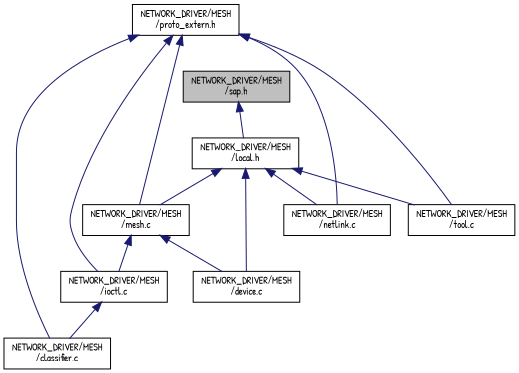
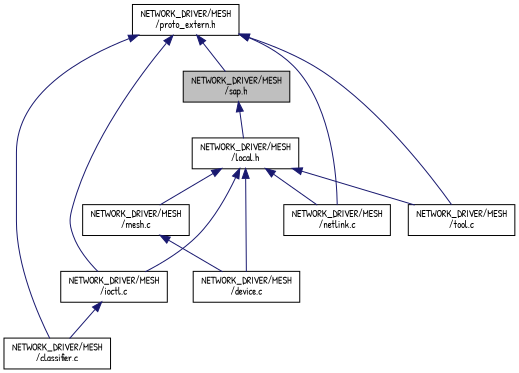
(160, 125) -> (214, 57)
(123, 258) -> (199, 234)
